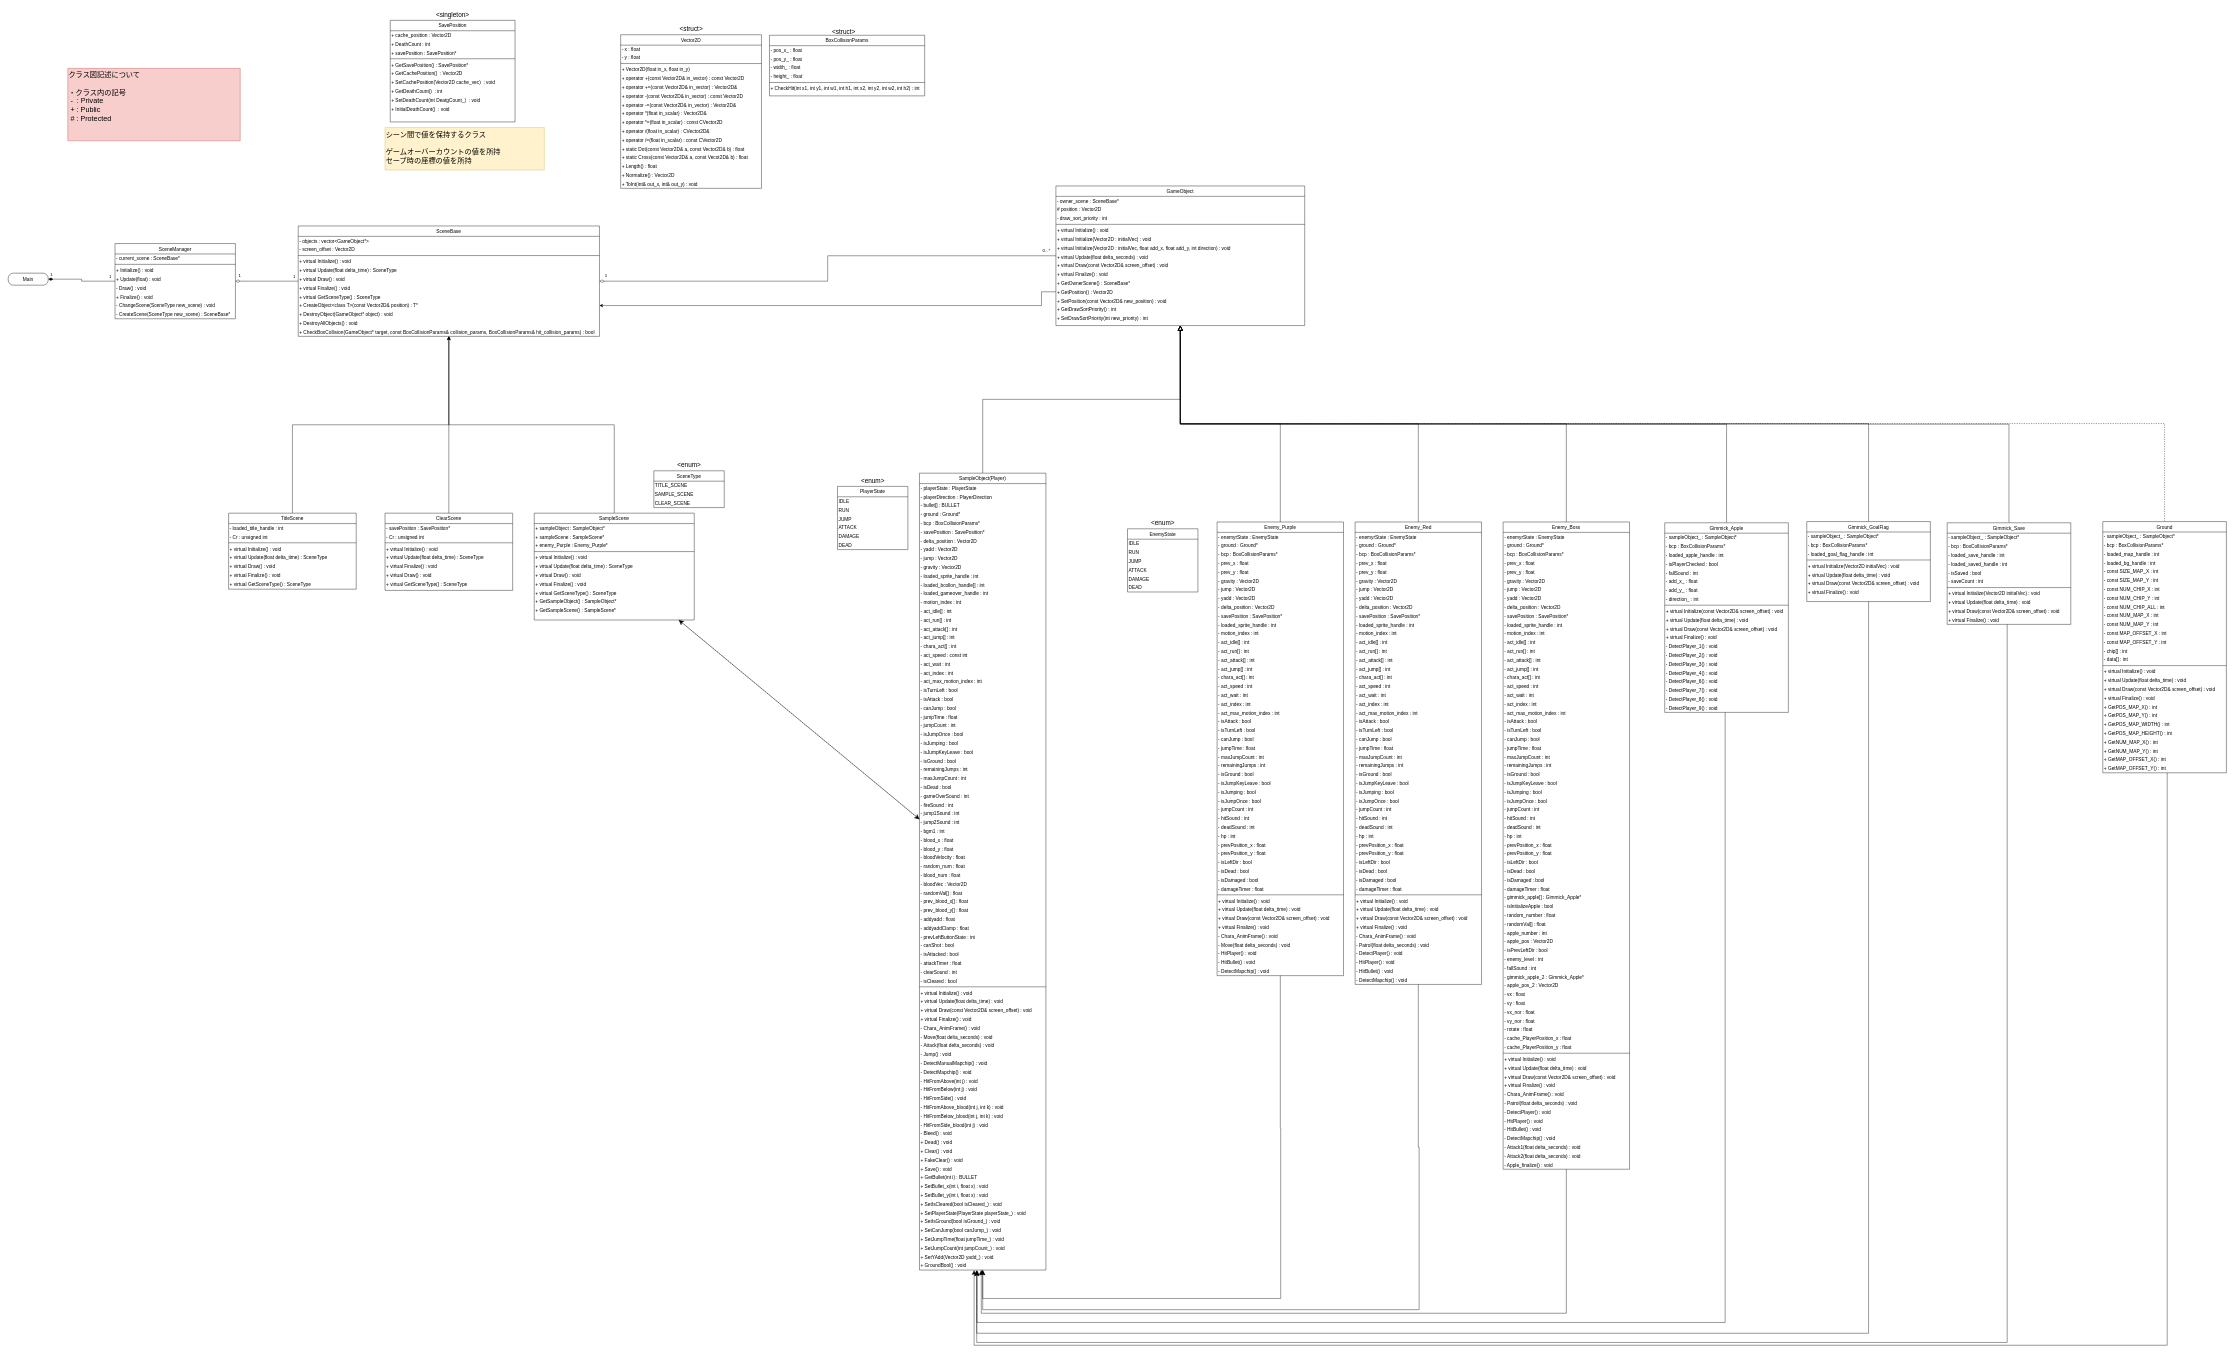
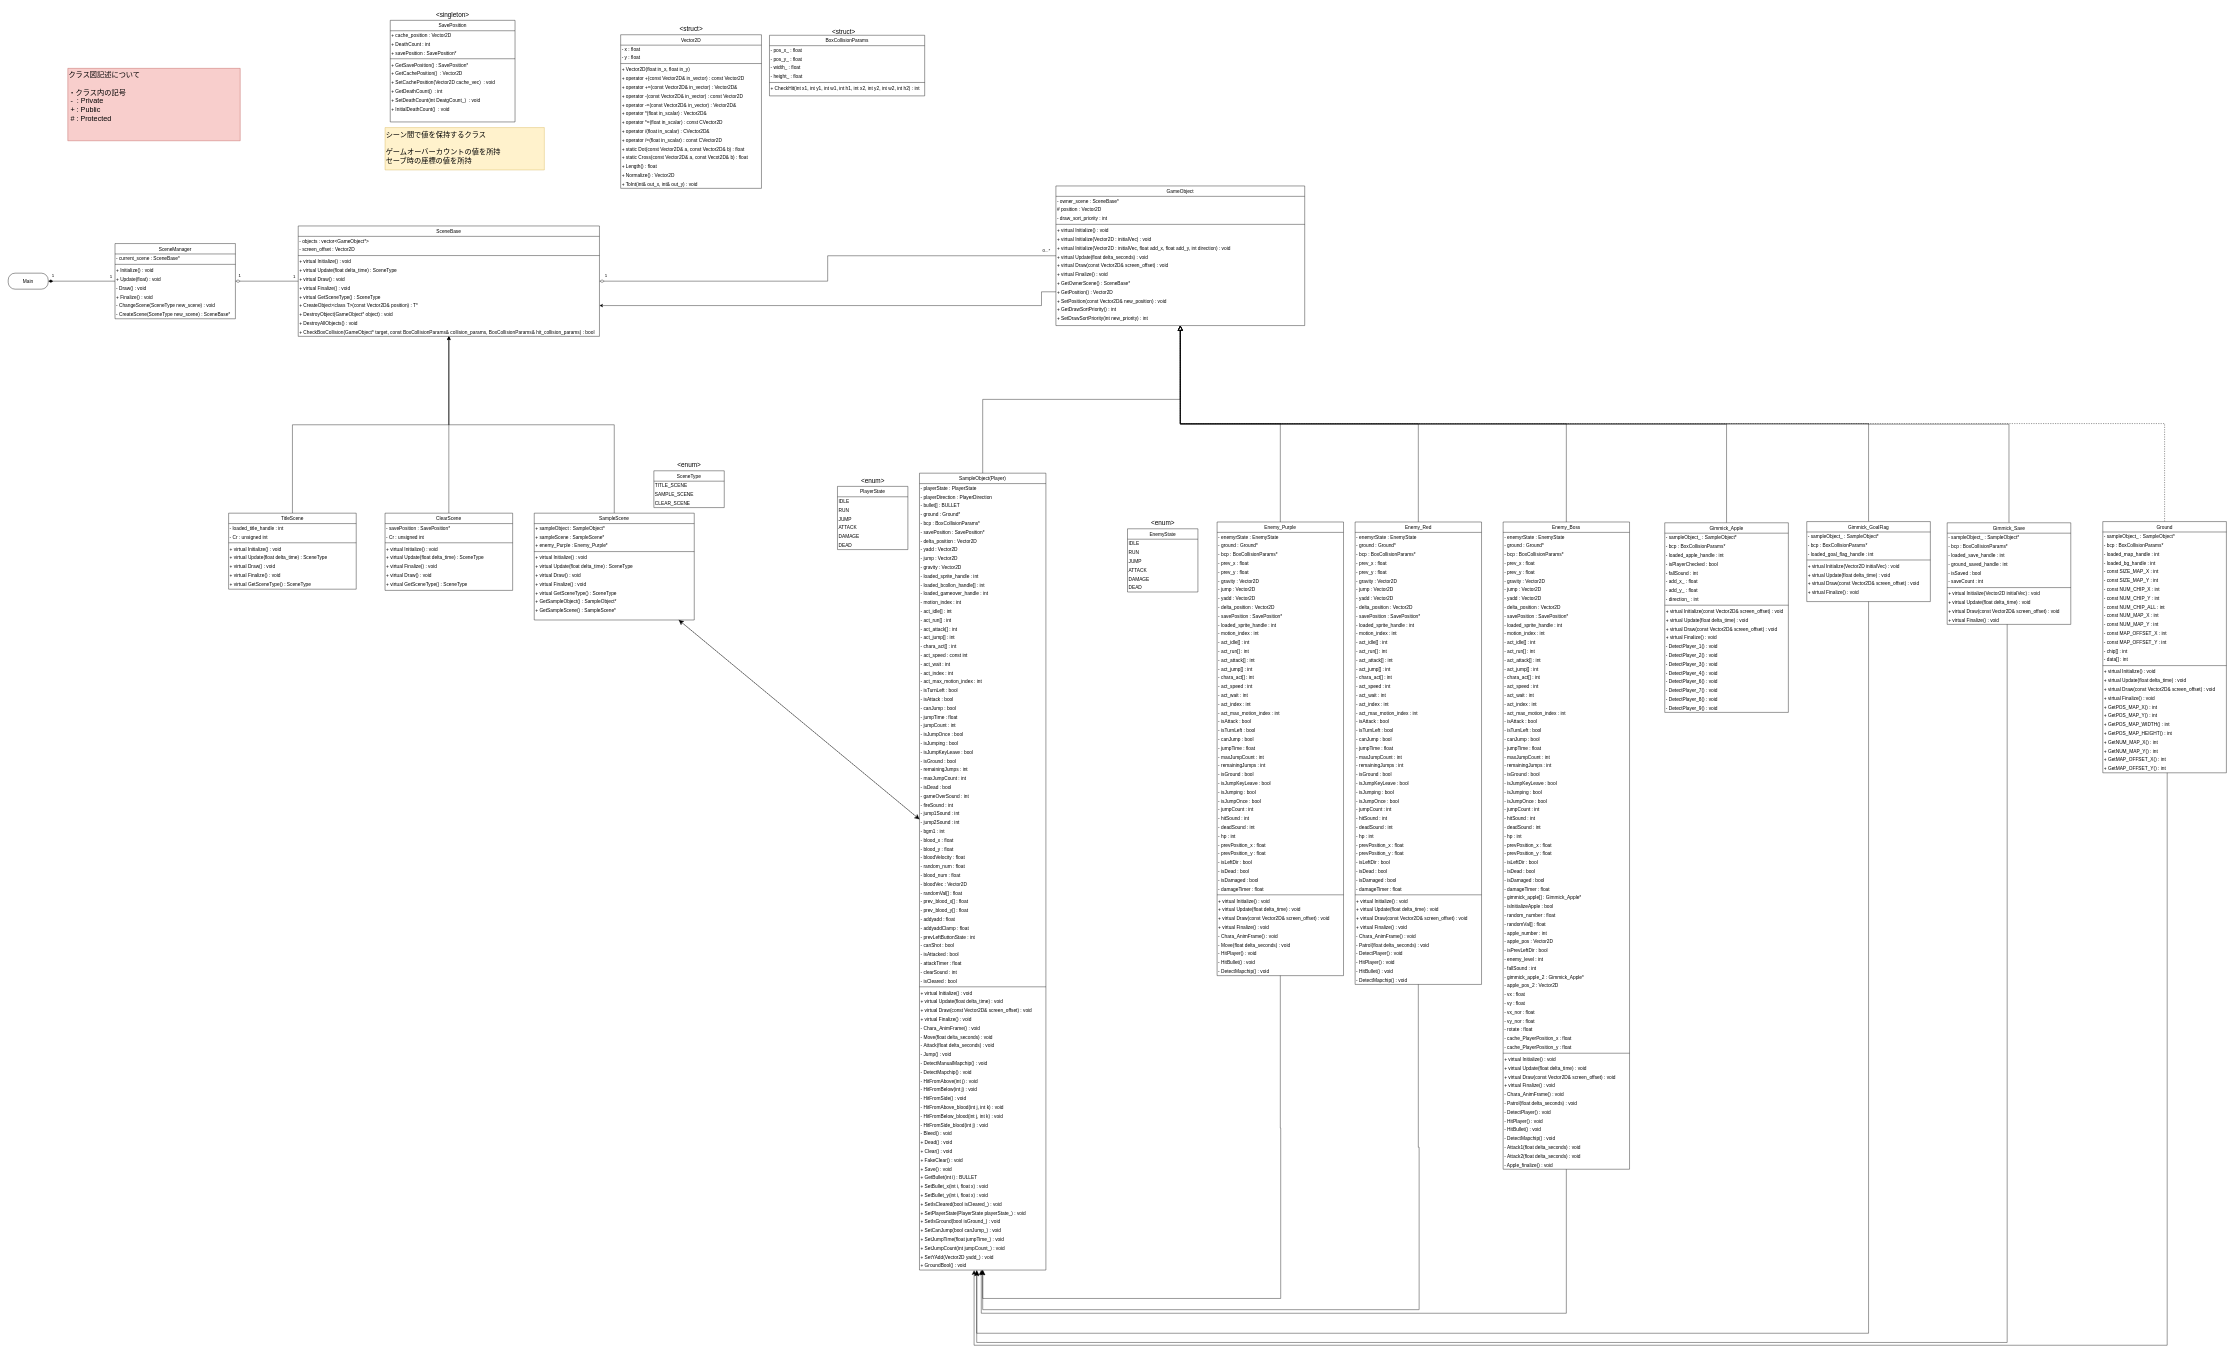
(28, 279) -> (28, 281)
(1980, 564) -> (1981, 564)
(1656, 1322) -> none
